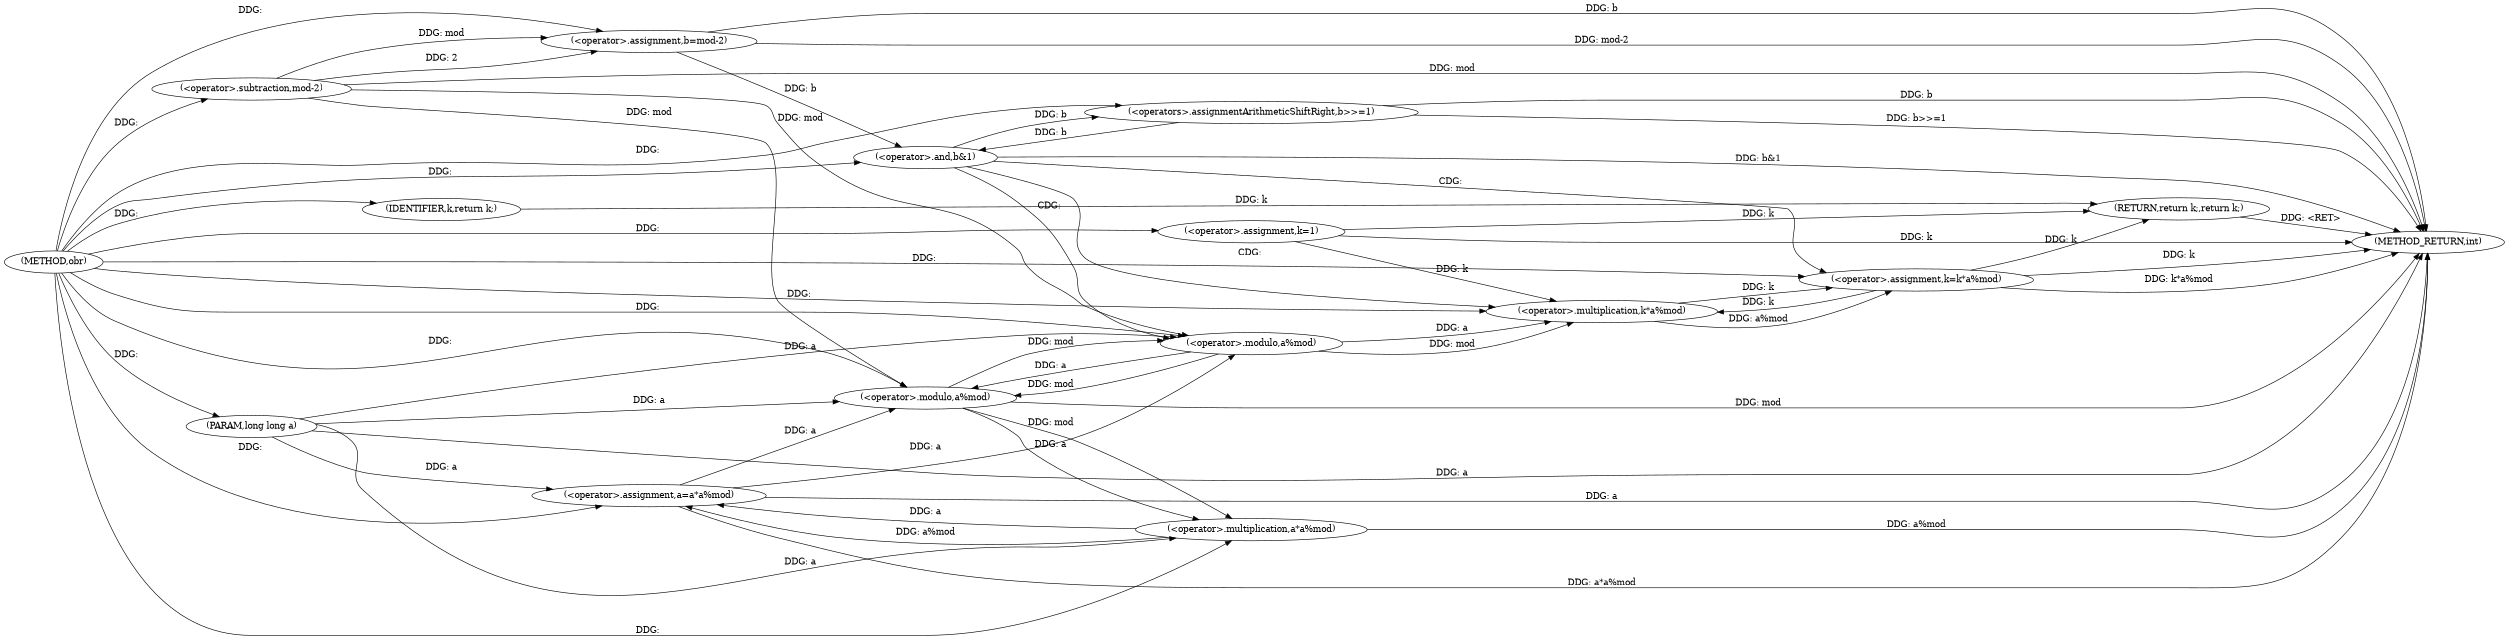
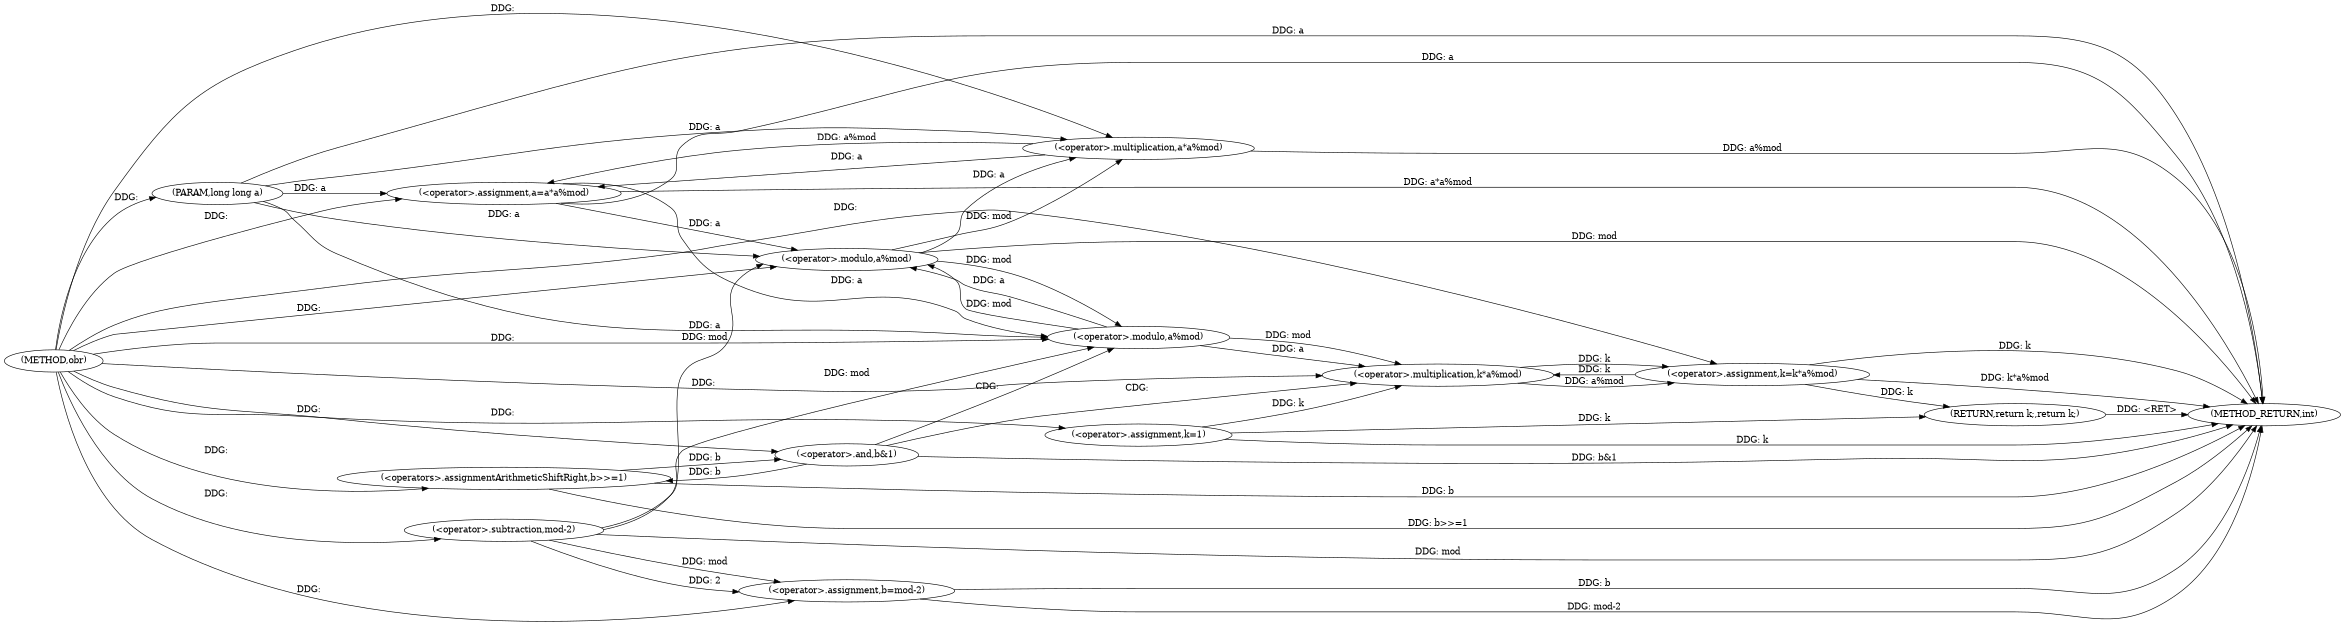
(787, 97) -> none
(1429, 186) -> none
(441, 210) -> none
